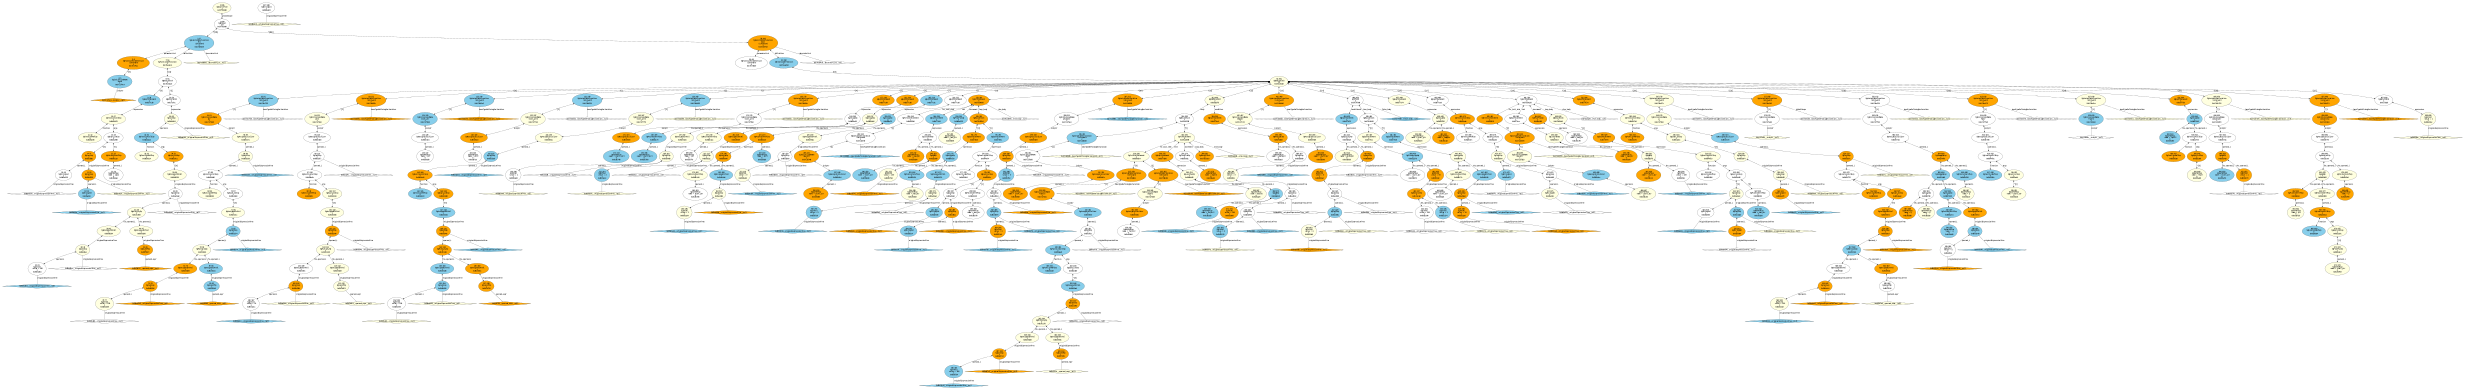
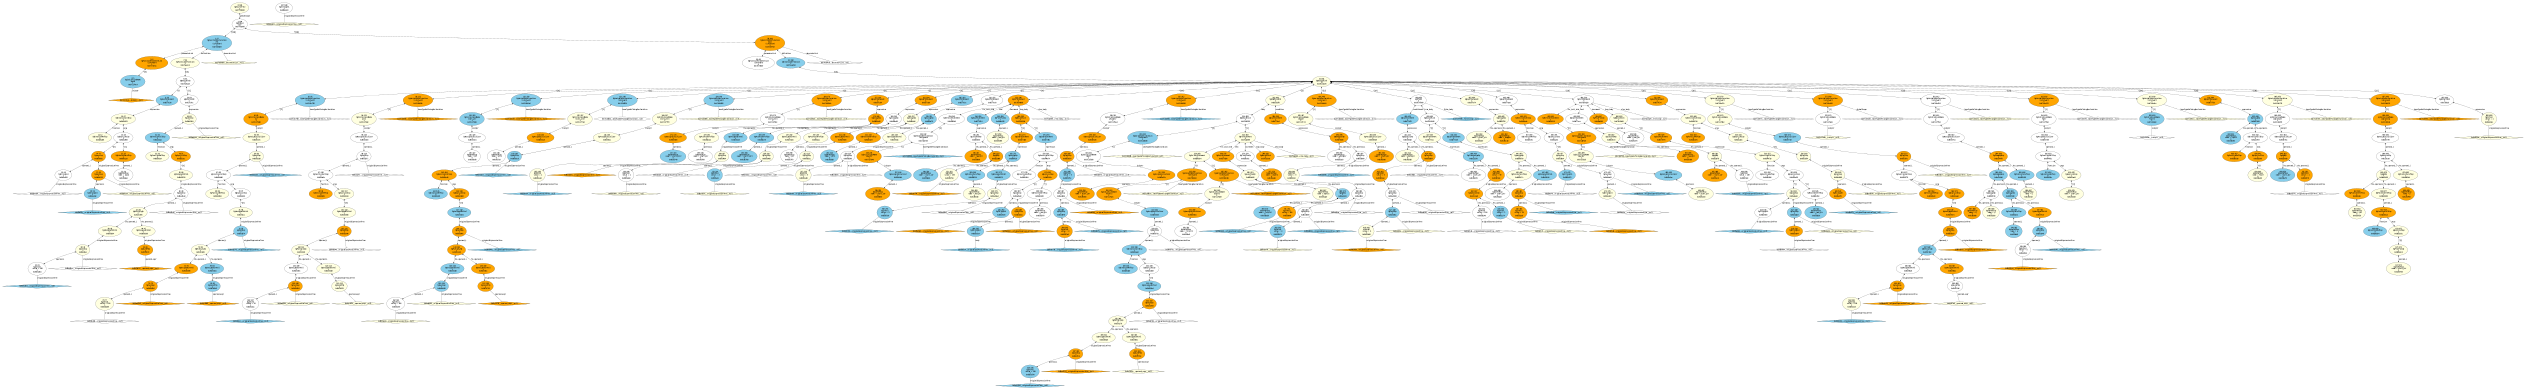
(587, 119) -> (622, 119)
(742, 147) -> (877, 110)
(919, 241) -> (977, 241)
